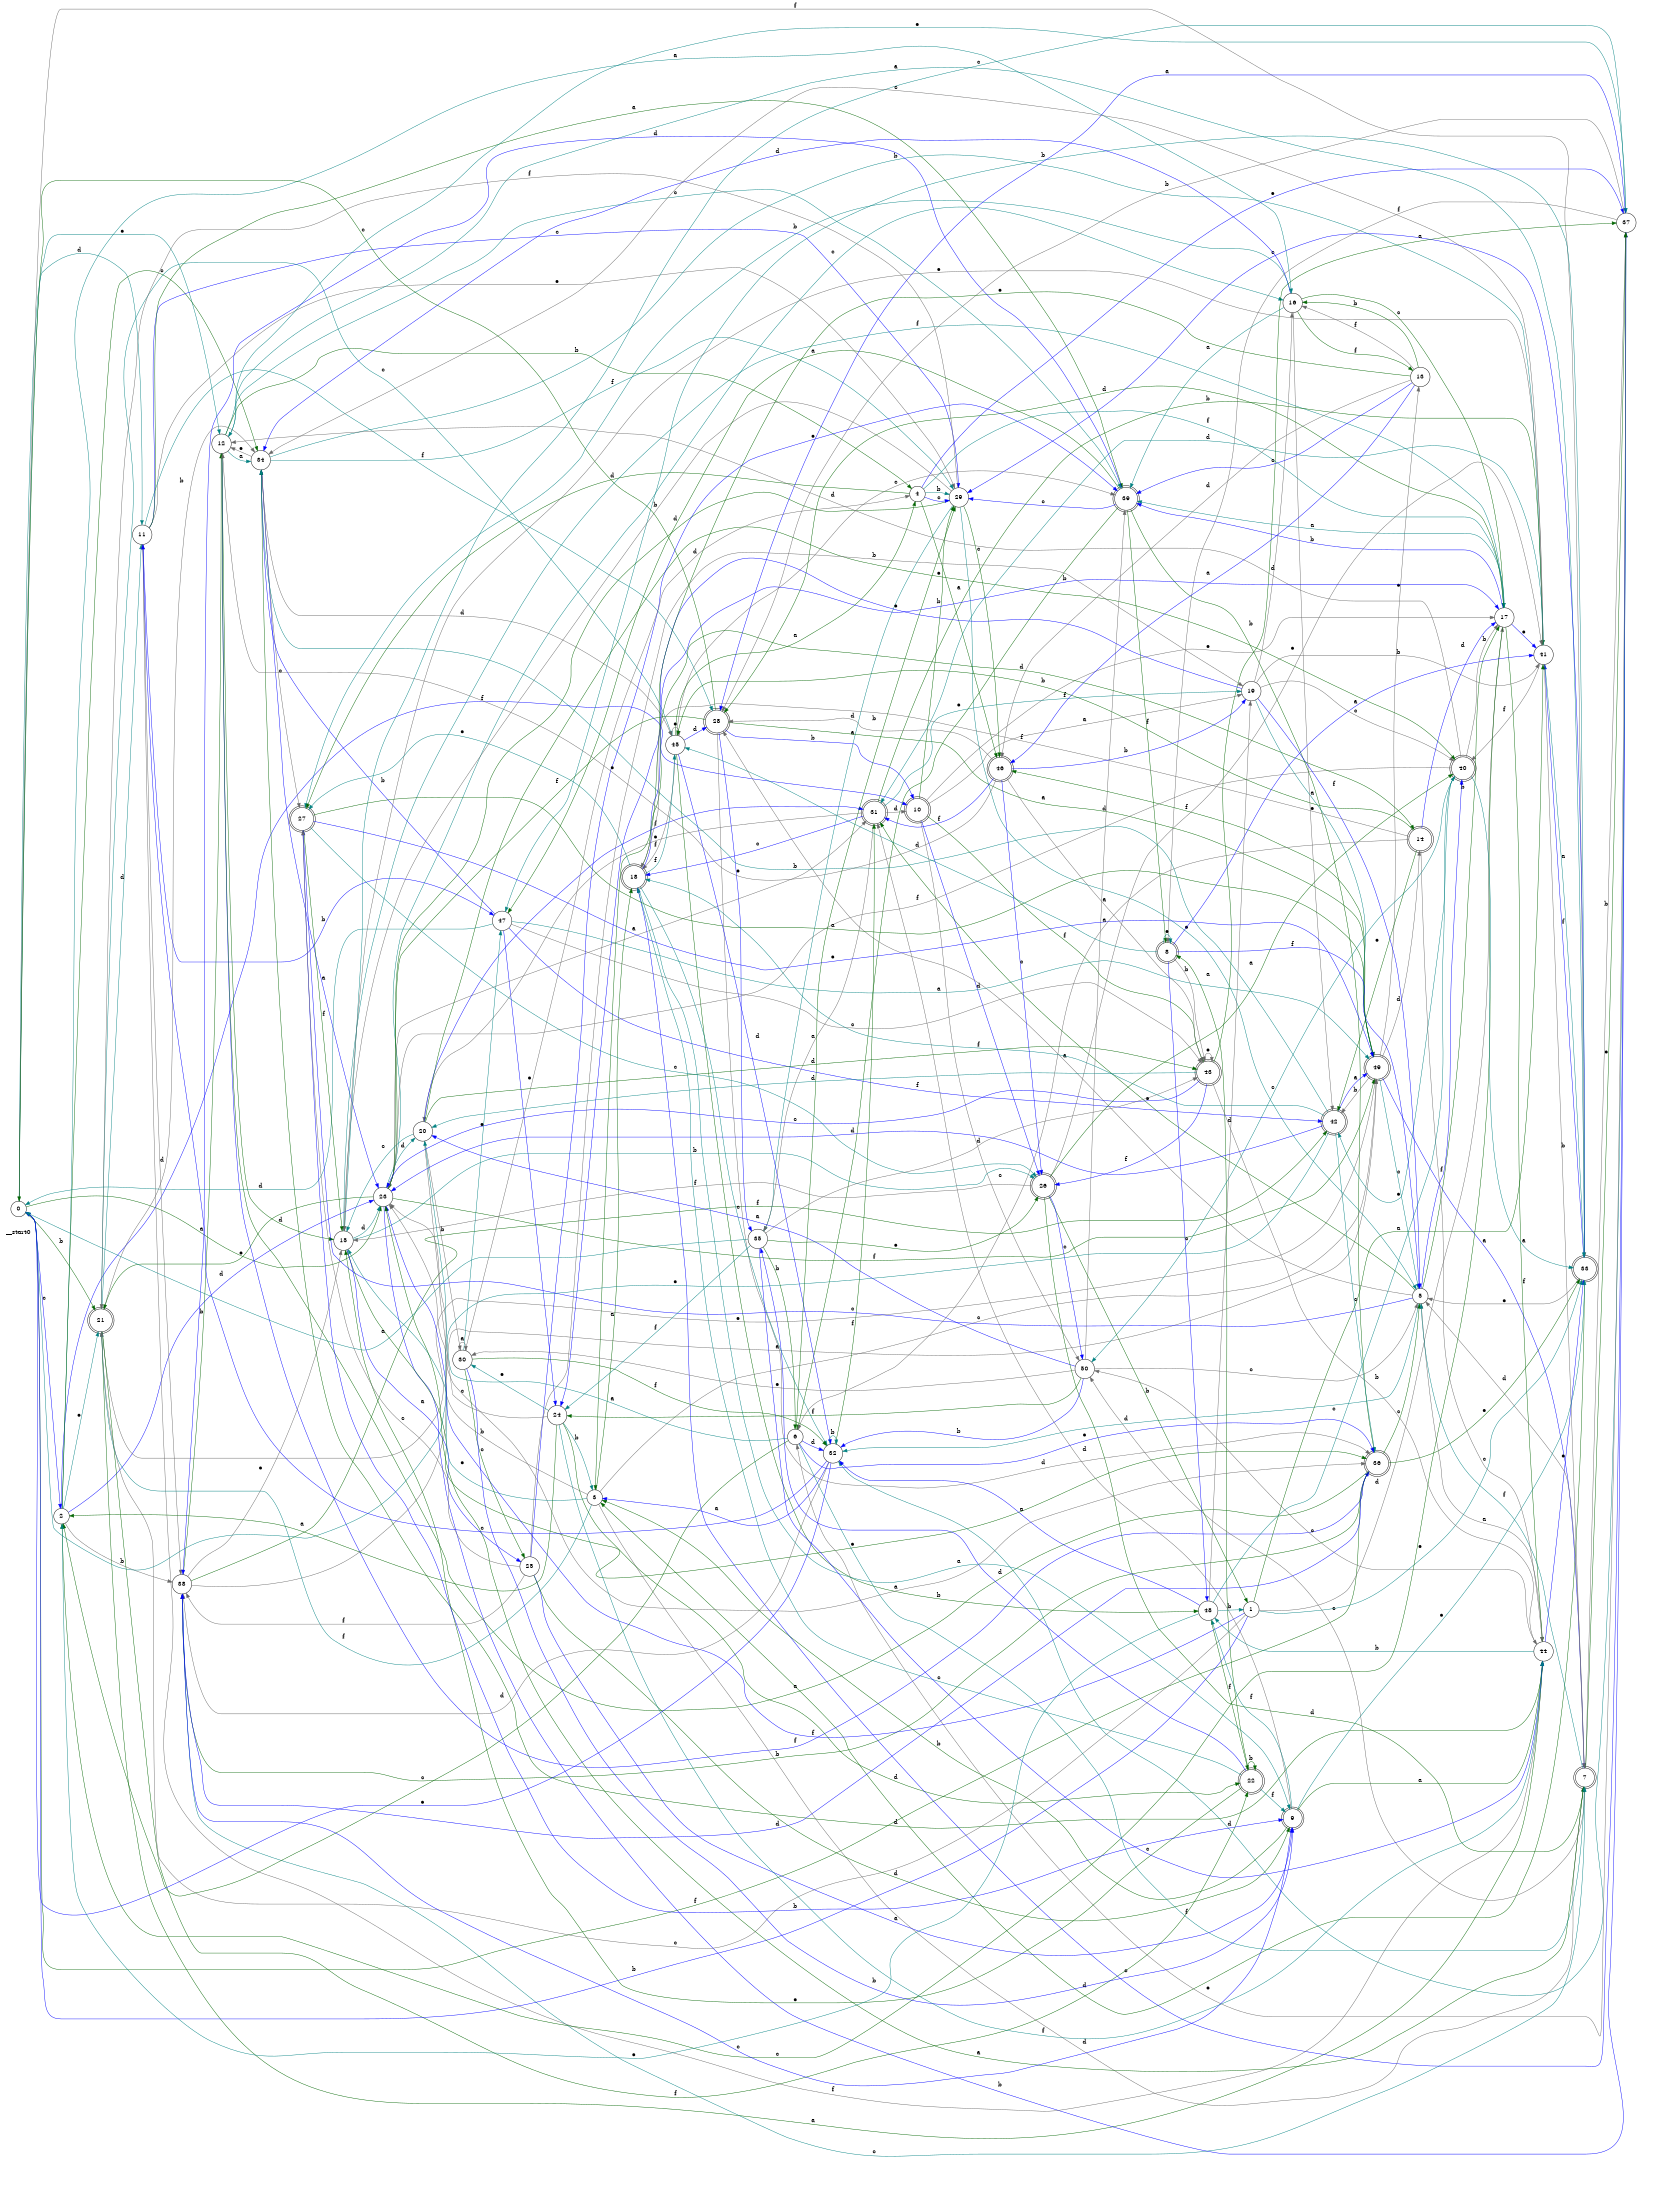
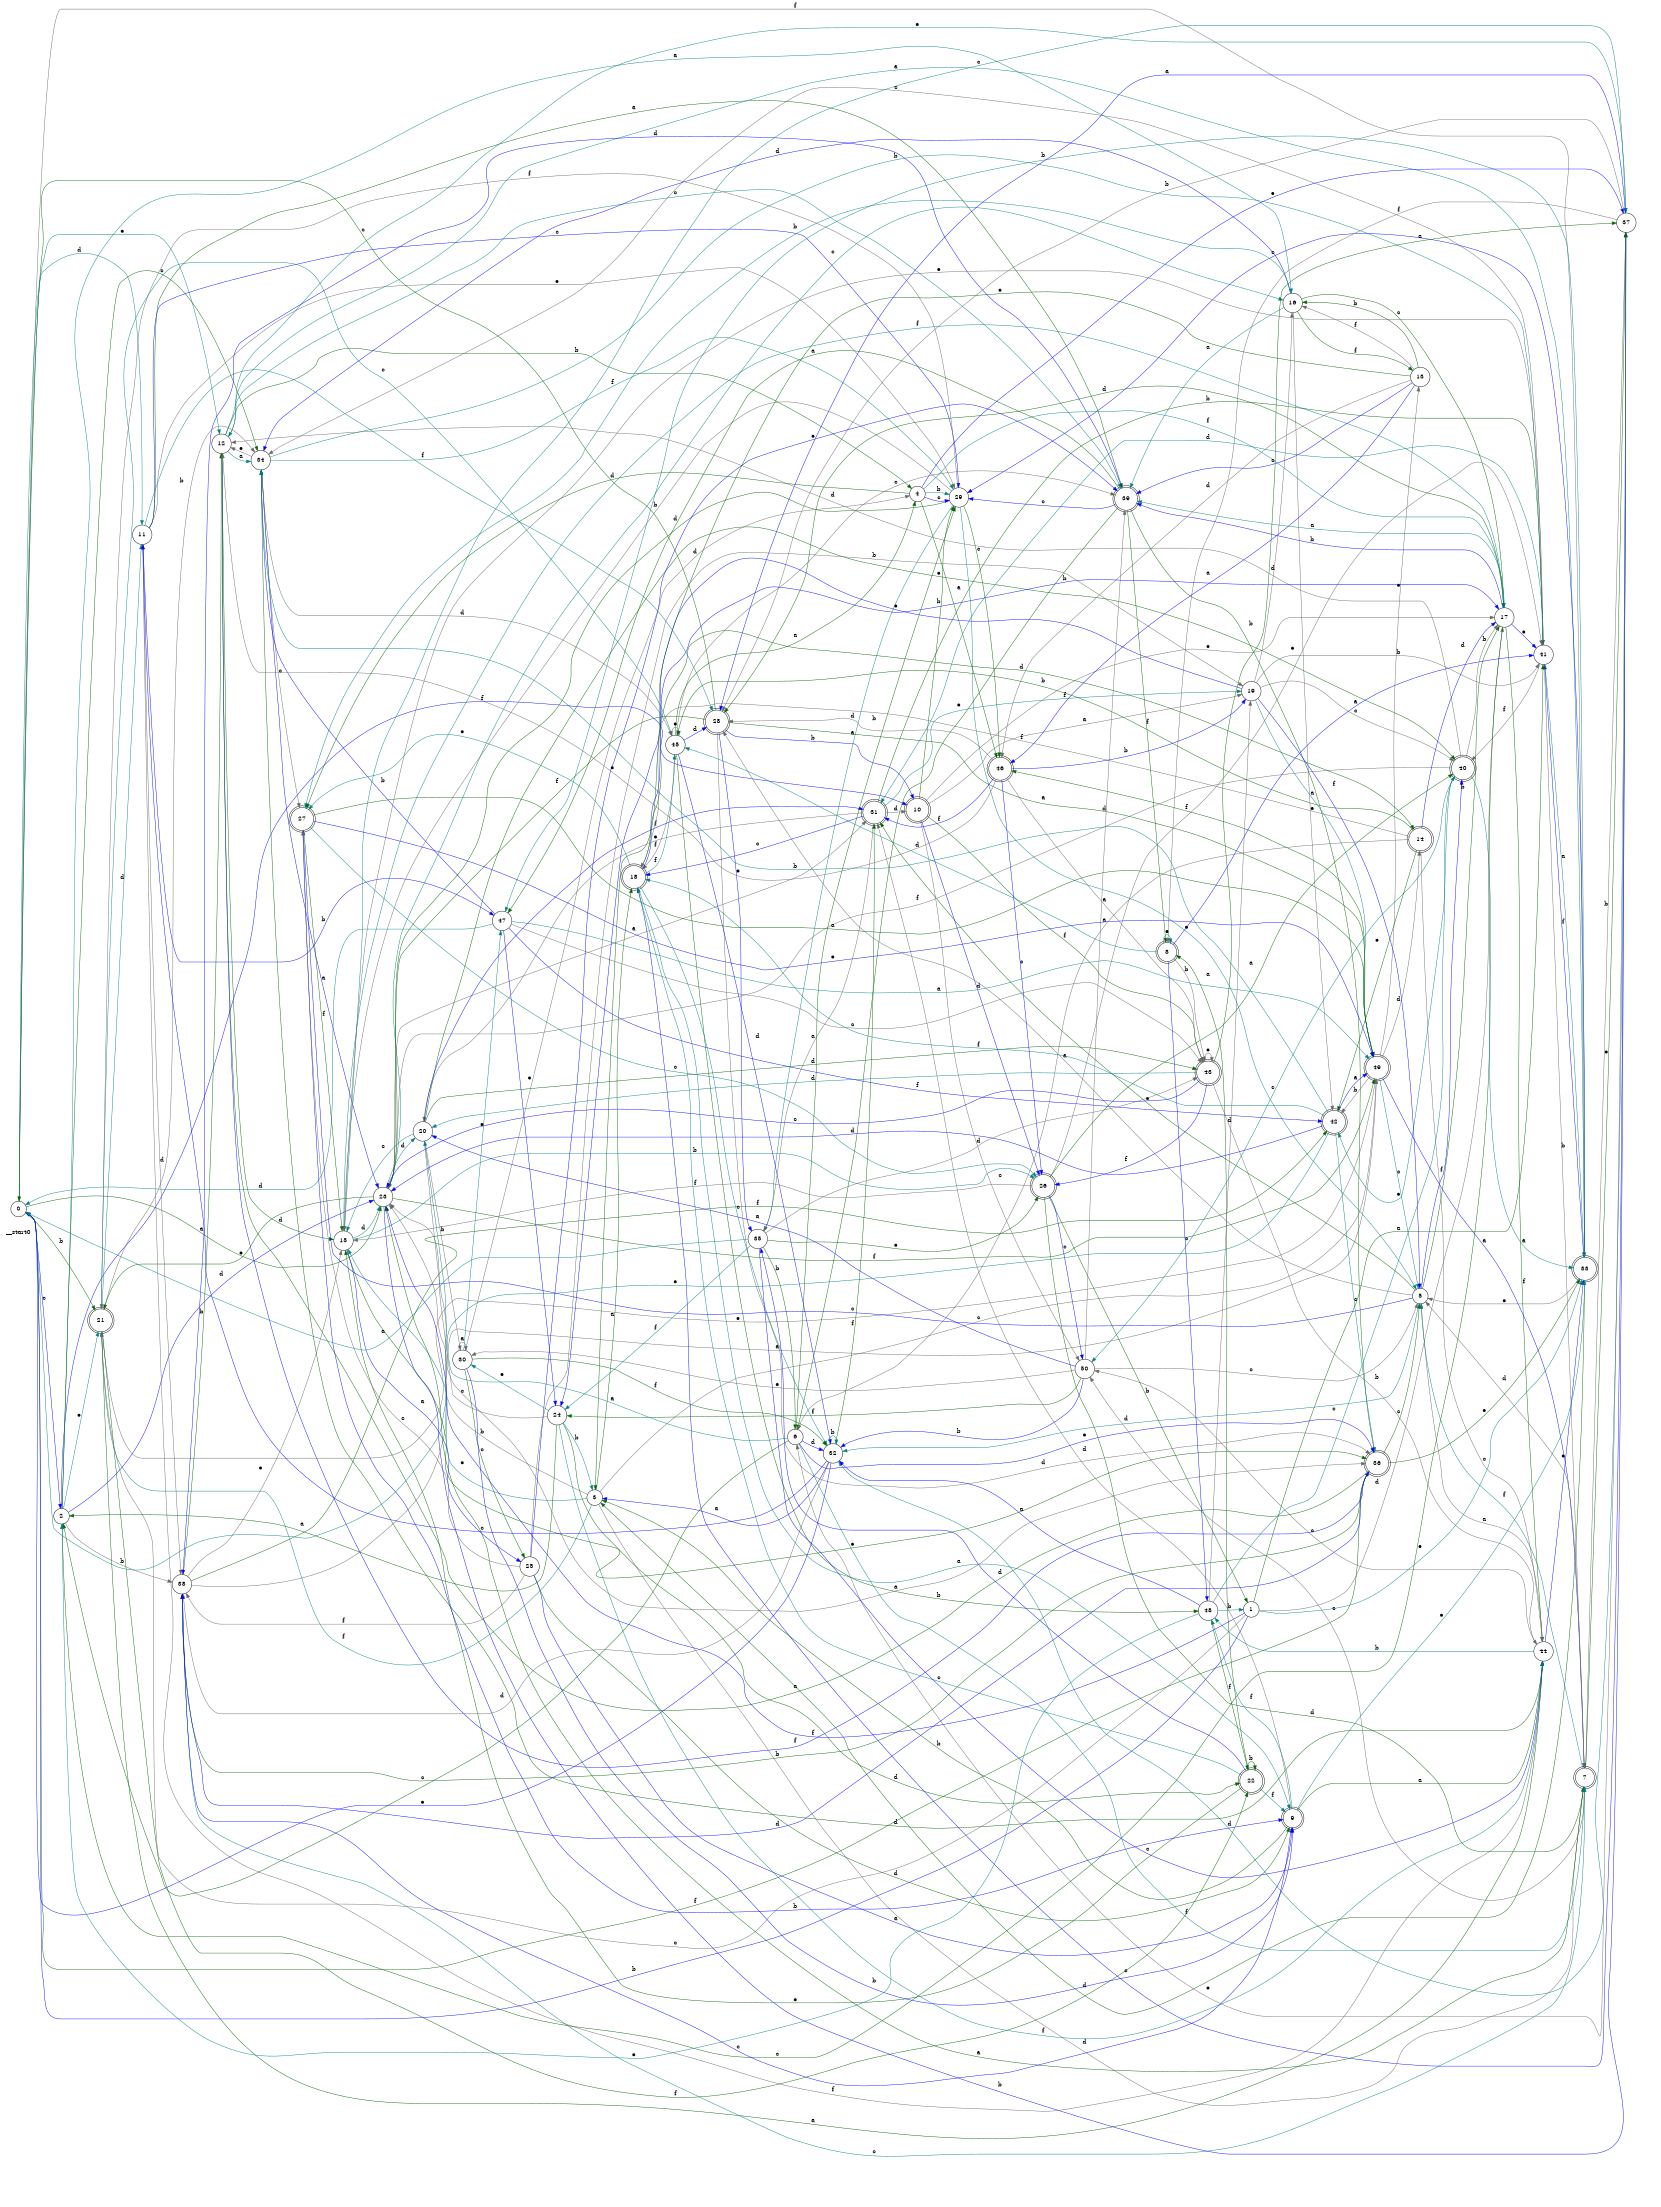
(1377, 1034) -> none
